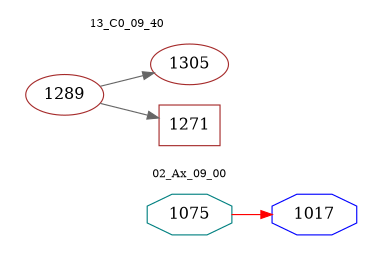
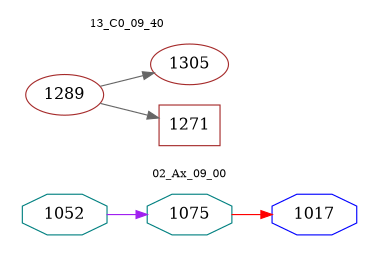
none -> (65, 215)
